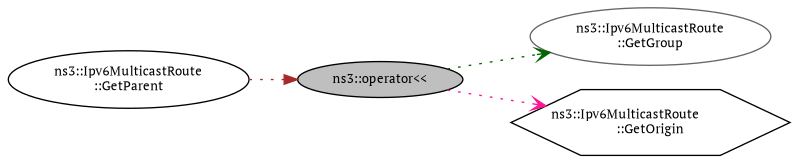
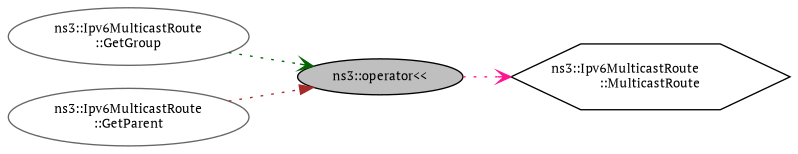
(492, 62) -> (264, 58)
(129, 80) -> (129, 117)
(650, 123) -> (650, 77)
